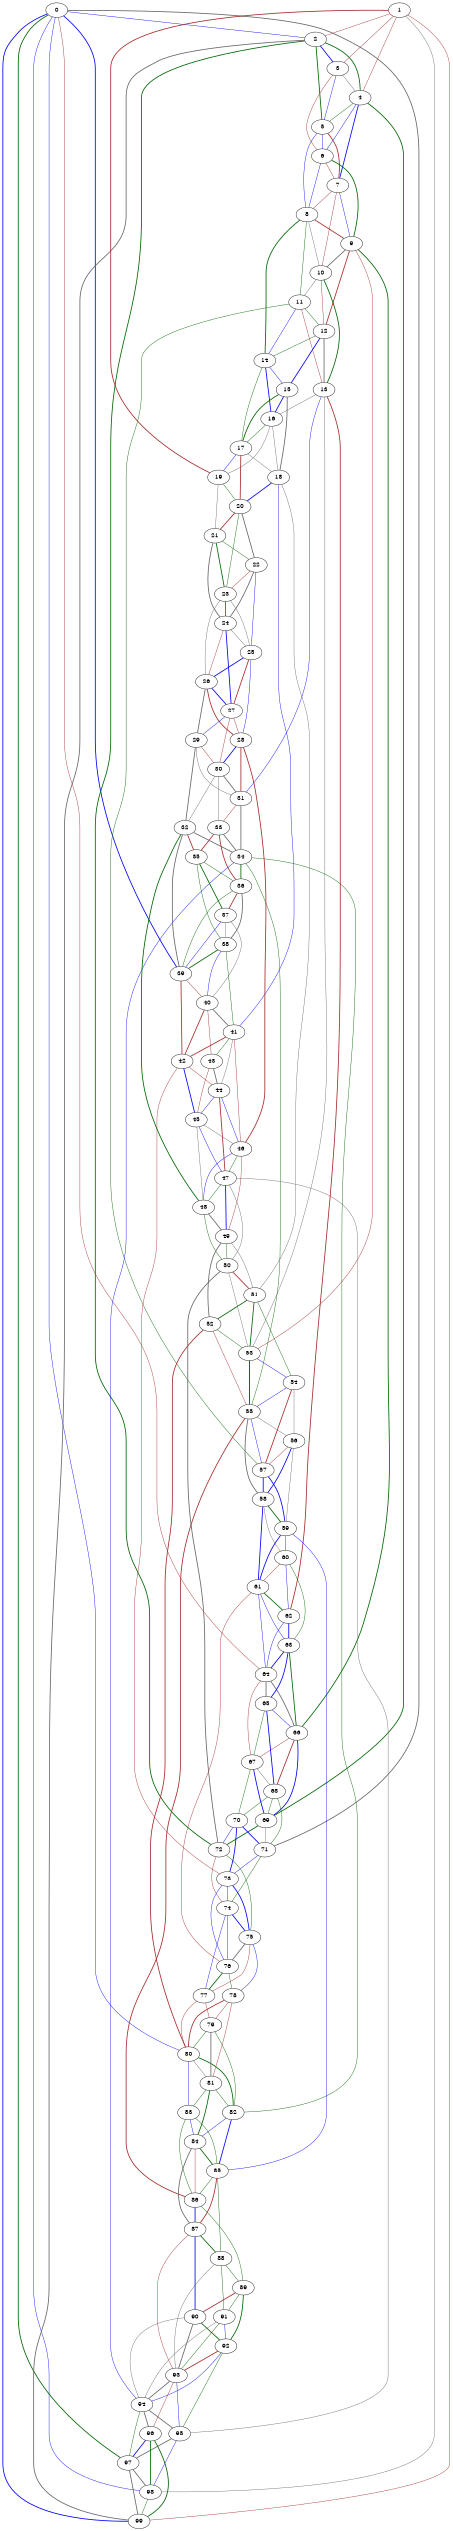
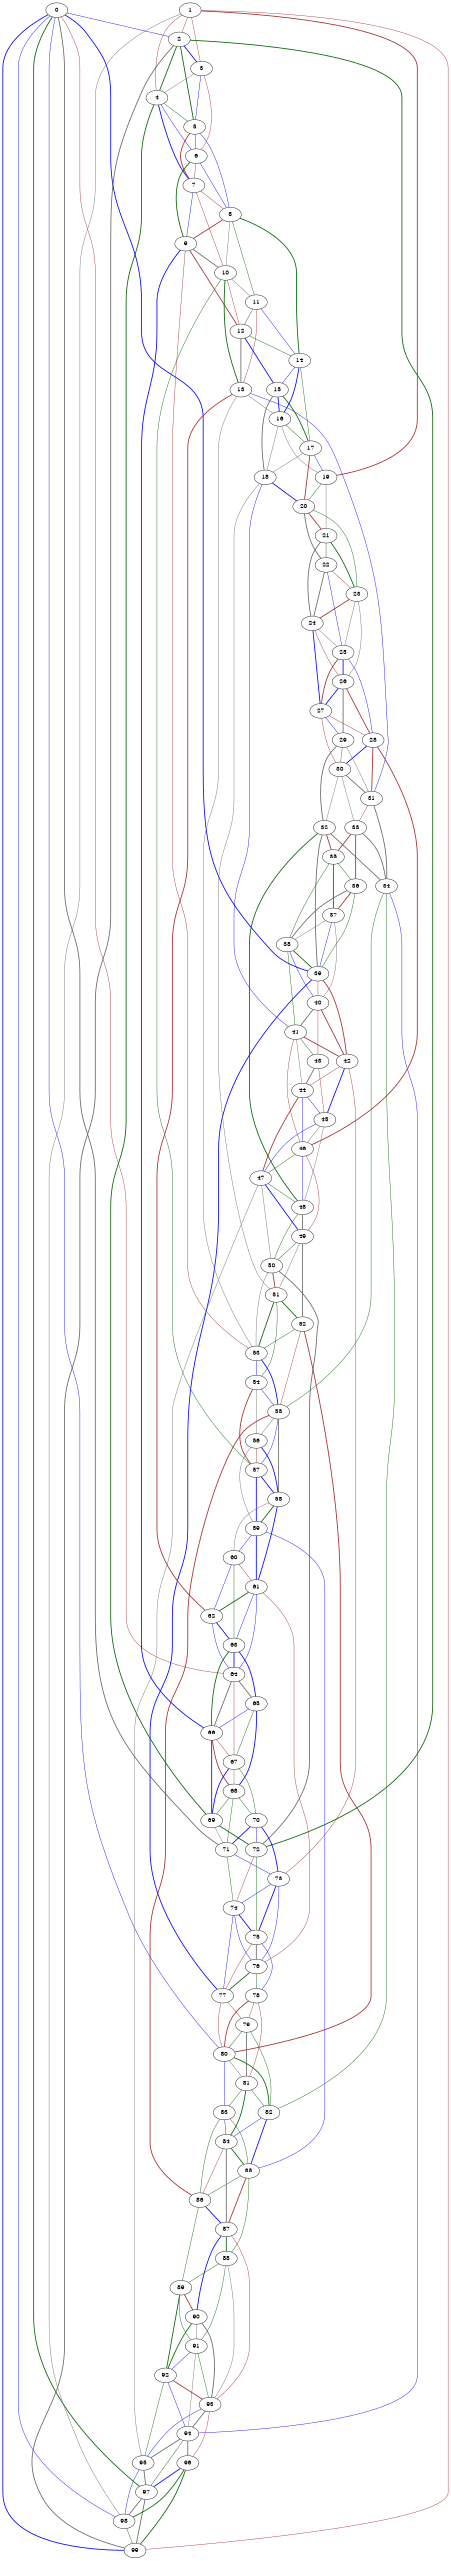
(111, 850) -> (157, 878)
(241, 872) -> none
(388, 993) -> (142, 998)
none -> (188, 1481)
(135, 2342) -> (196, 2332)
